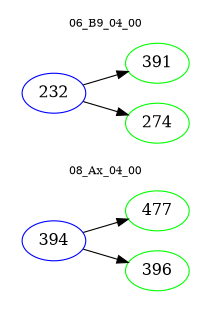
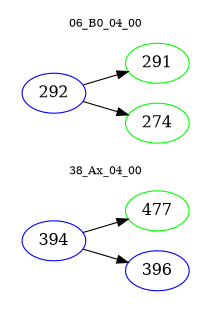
(106, 24) -> (106, 24)
(157, 63) -> (157, 63)
(54, 93) -> (54, 93)
(106, 171) -> (106, 171)
(157, 271) -> (157, 271)
